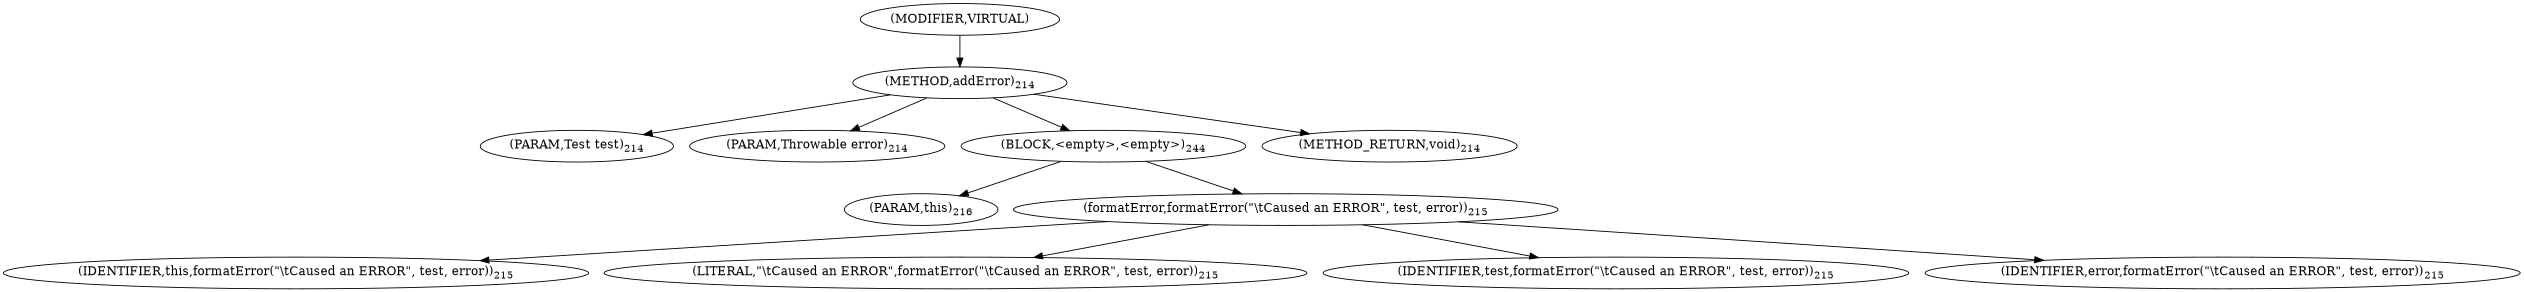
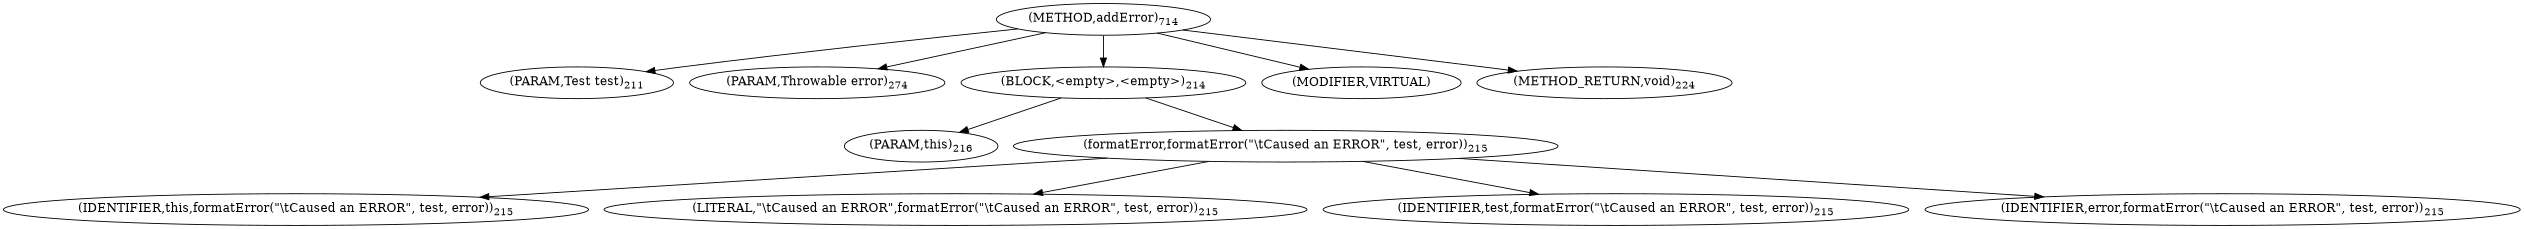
(960, 47) -> (1229, 50)
(1025, 81) -> (1169, 18)
(634, 145) -> (634, 81)
(898, 145) -> (898, 81)
(1196, 145) -> (1196, 81)
(1471, 145) -> (1685, 81)
